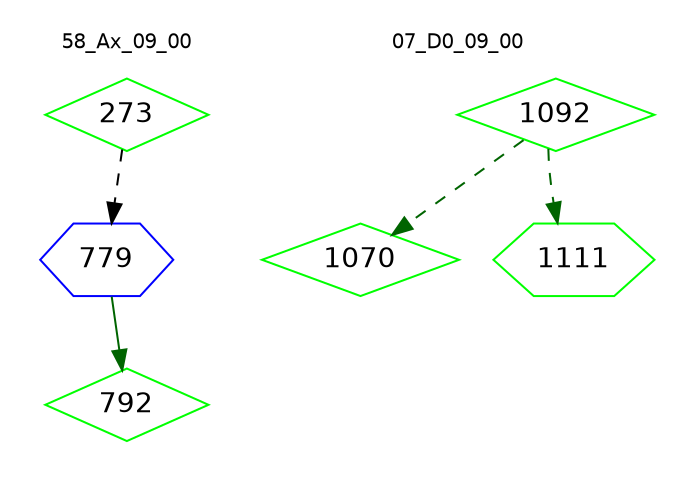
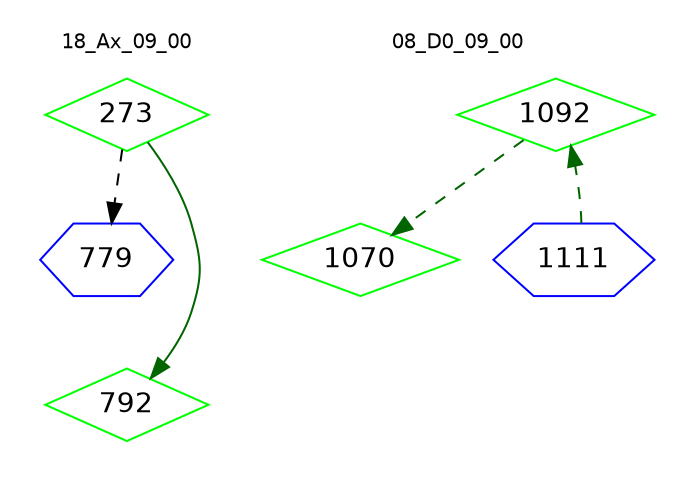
(127, 43) -> (127, 43)
(458, 43) -> (458, 43)
(550, 176) -> (579, 194)
(574, 260) -> (574, 260)
(116, 323) -> (198, 250)
